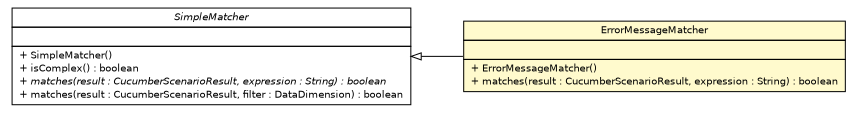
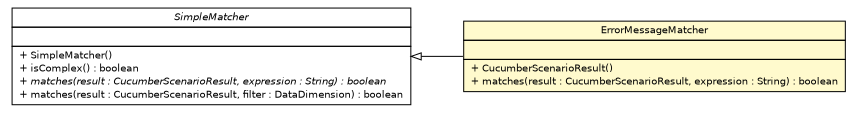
(534, 68) -> (542, 68)
